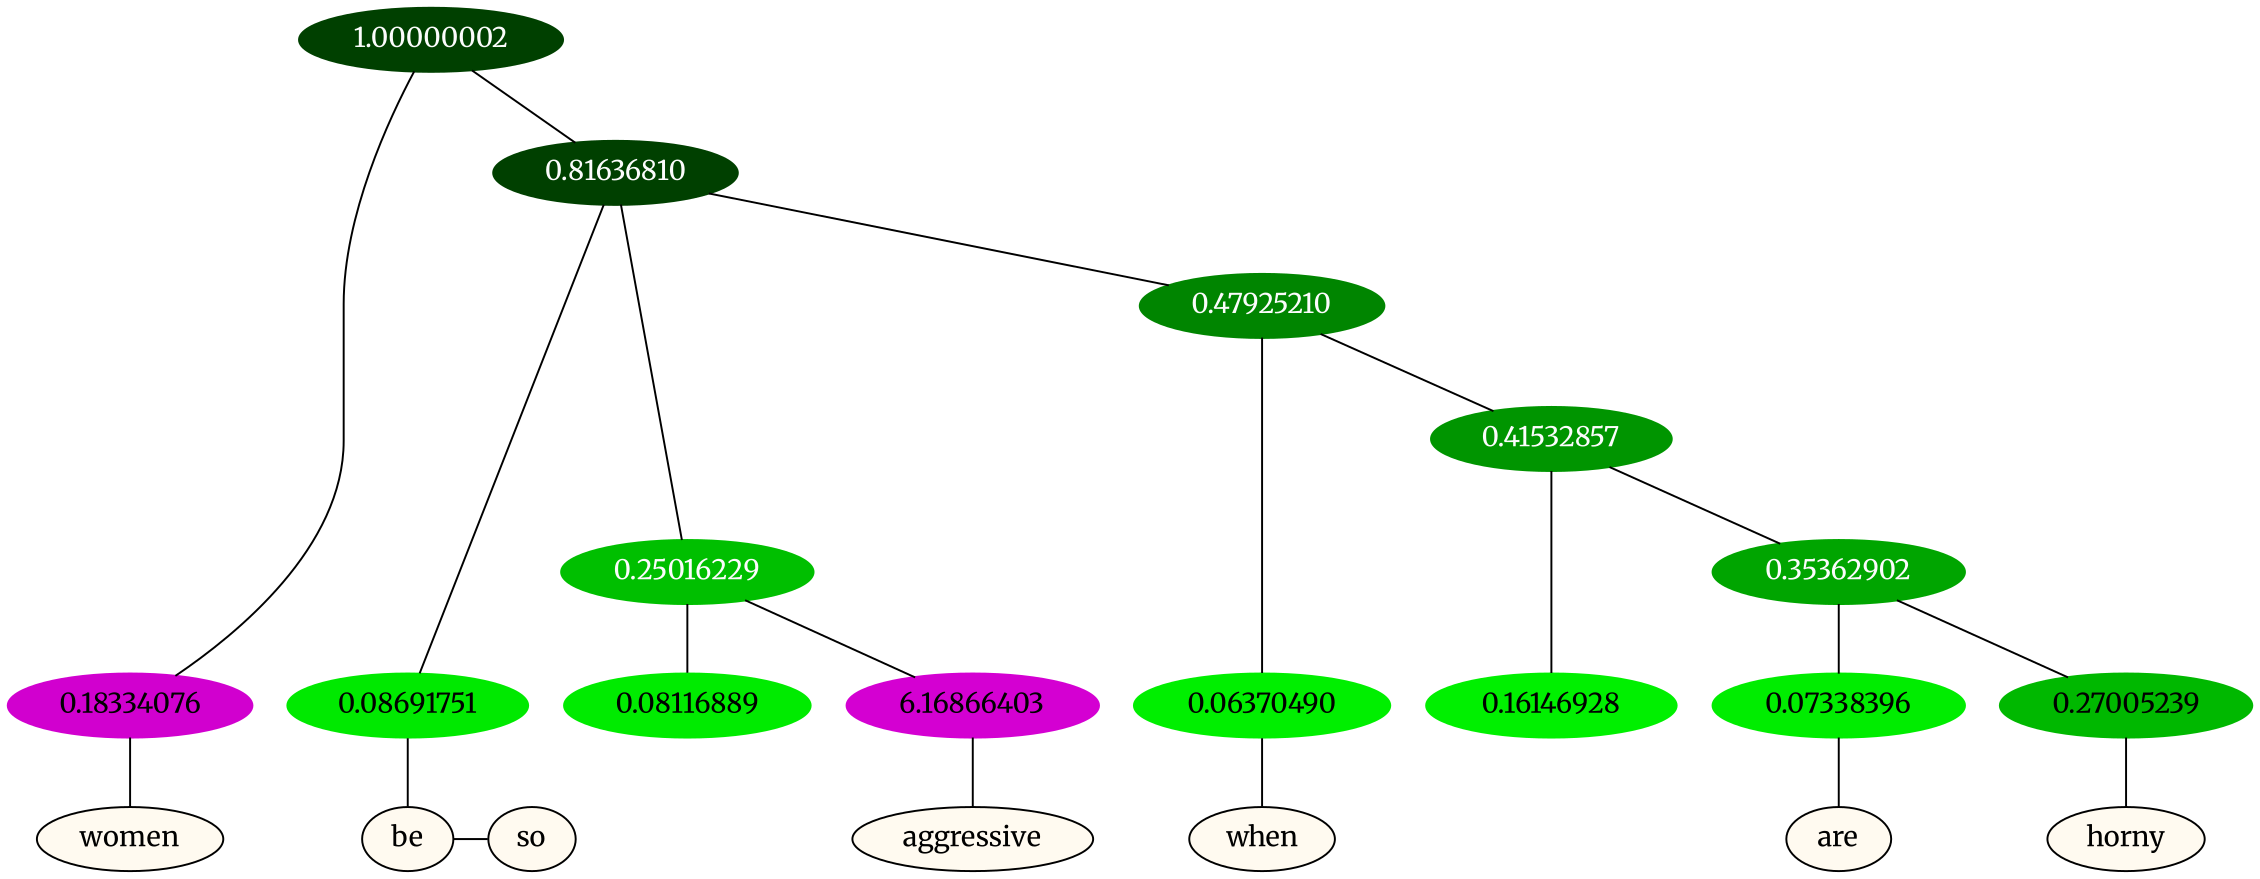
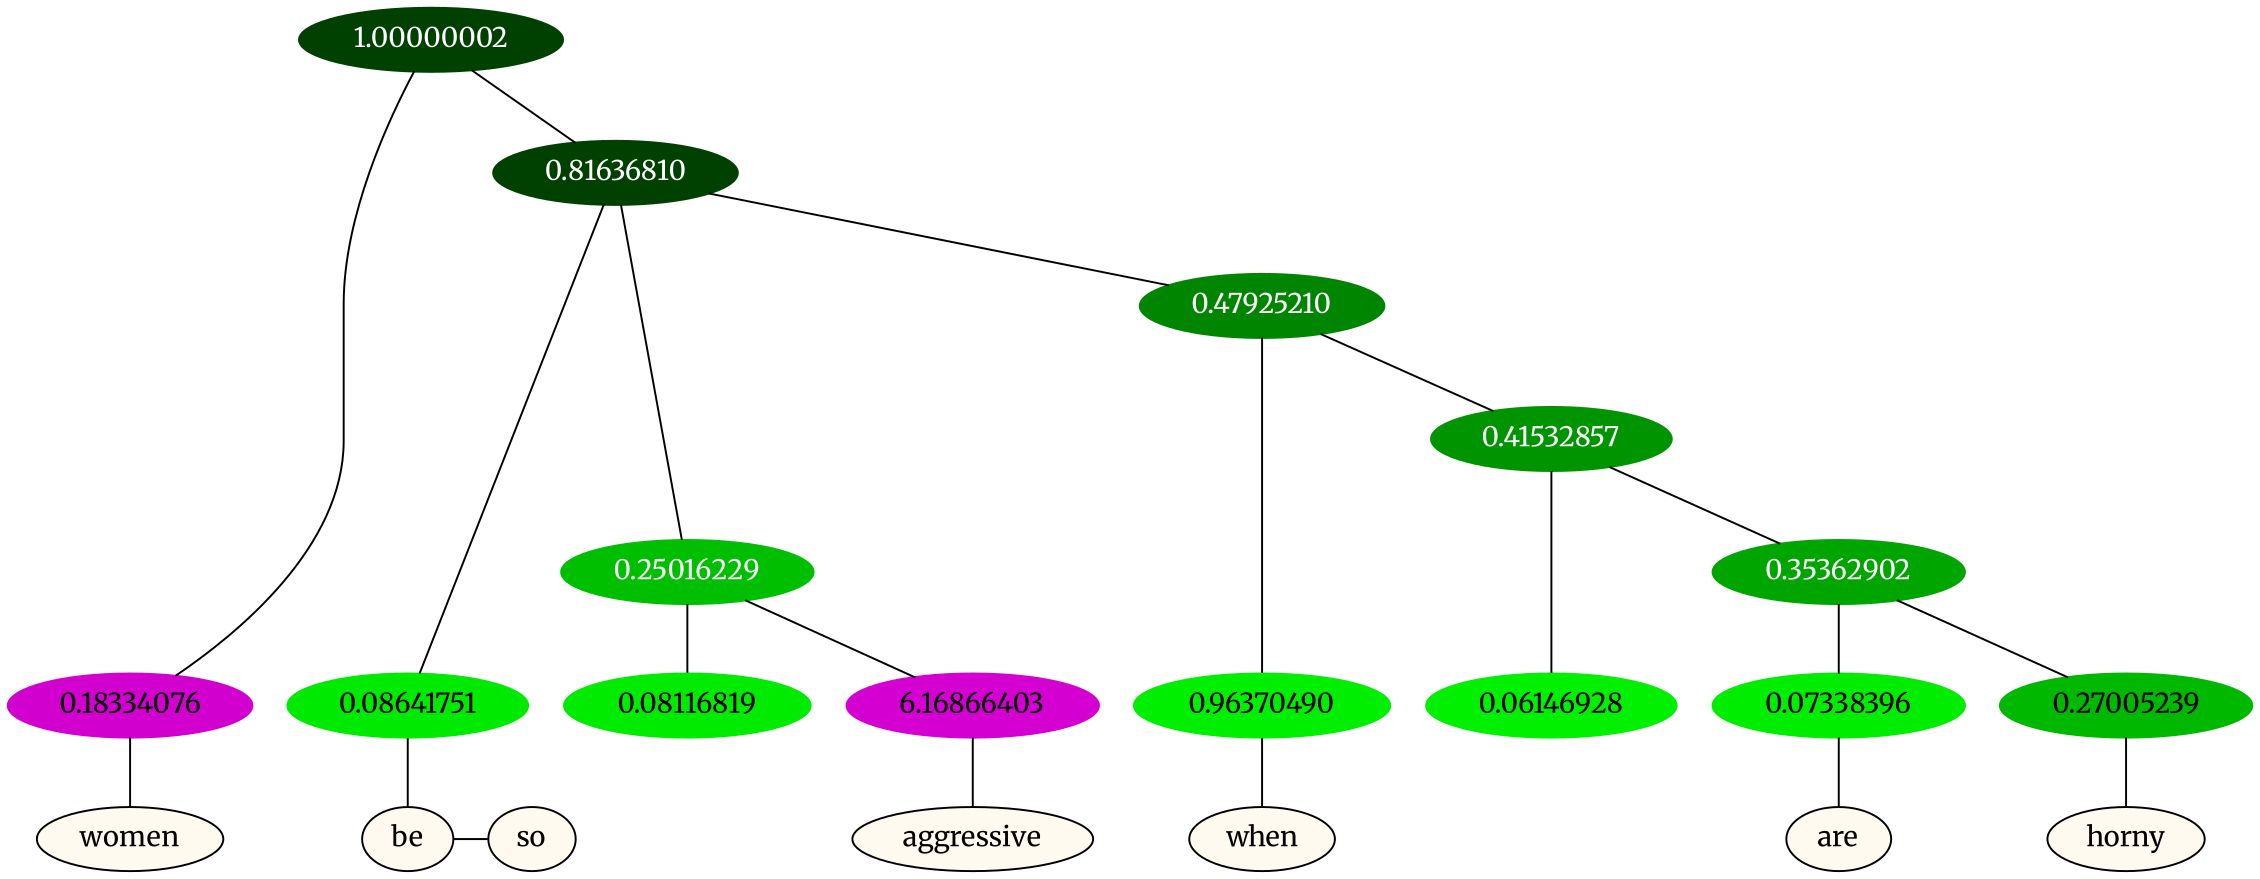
(408, 706) -> (408, 706)
(687, 706) -> (687, 706)
(1262, 706) -> (1262, 706)
(1551, 706) -> (1551, 706)
